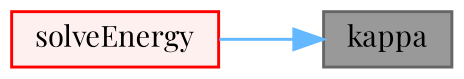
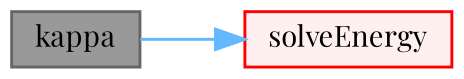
(256, 39) -> (178, 39)
